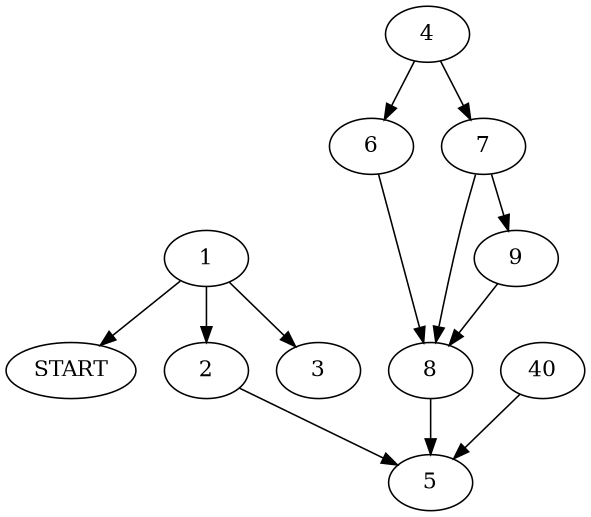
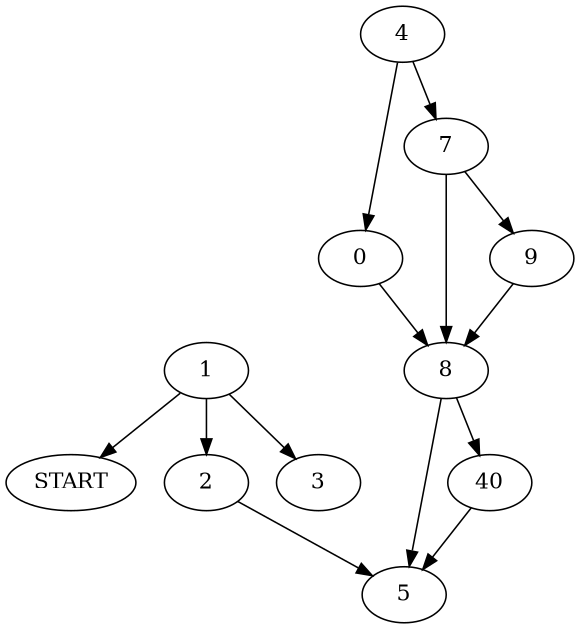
(371, 146) -> (361, 258)
none -> (465, 419)
